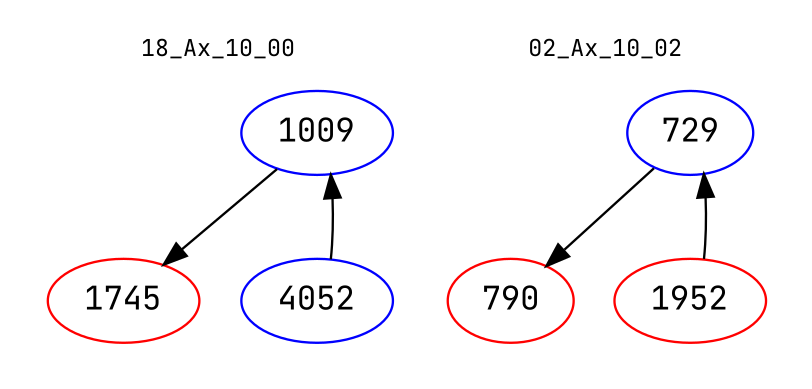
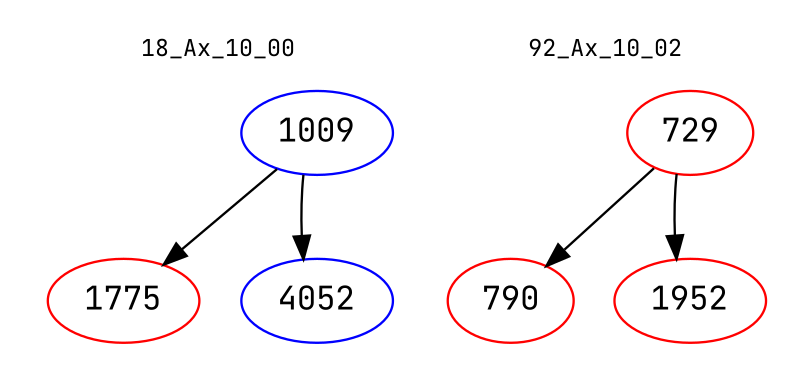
(606, 50) -> (606, 50)
(690, 133) -> (690, 133)
(706, 228) -> (675, 205)
(333, 229) -> (302, 205)
(124, 301) -> (124, 301)
